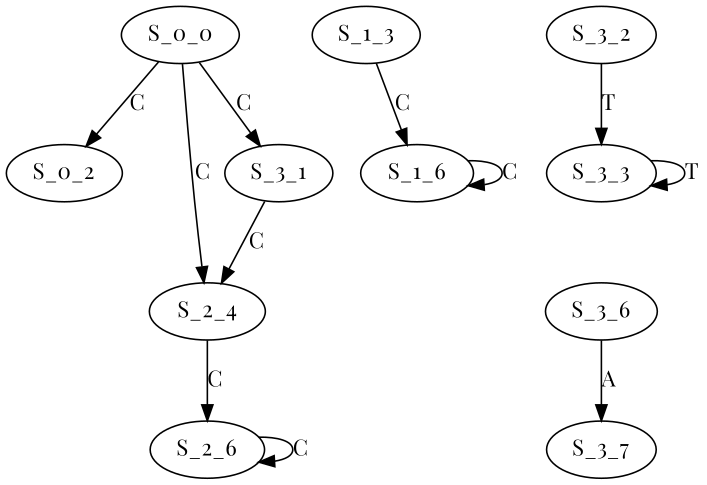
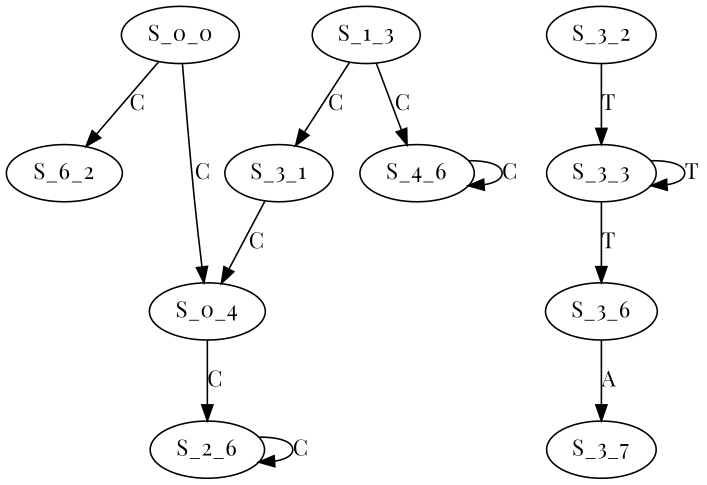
(225, 98) -> (327, 97)
(64, 173) -> (64, 173)
(417, 173) -> (417, 173)
none -> (601, 234)
(207, 311) -> (207, 311)
